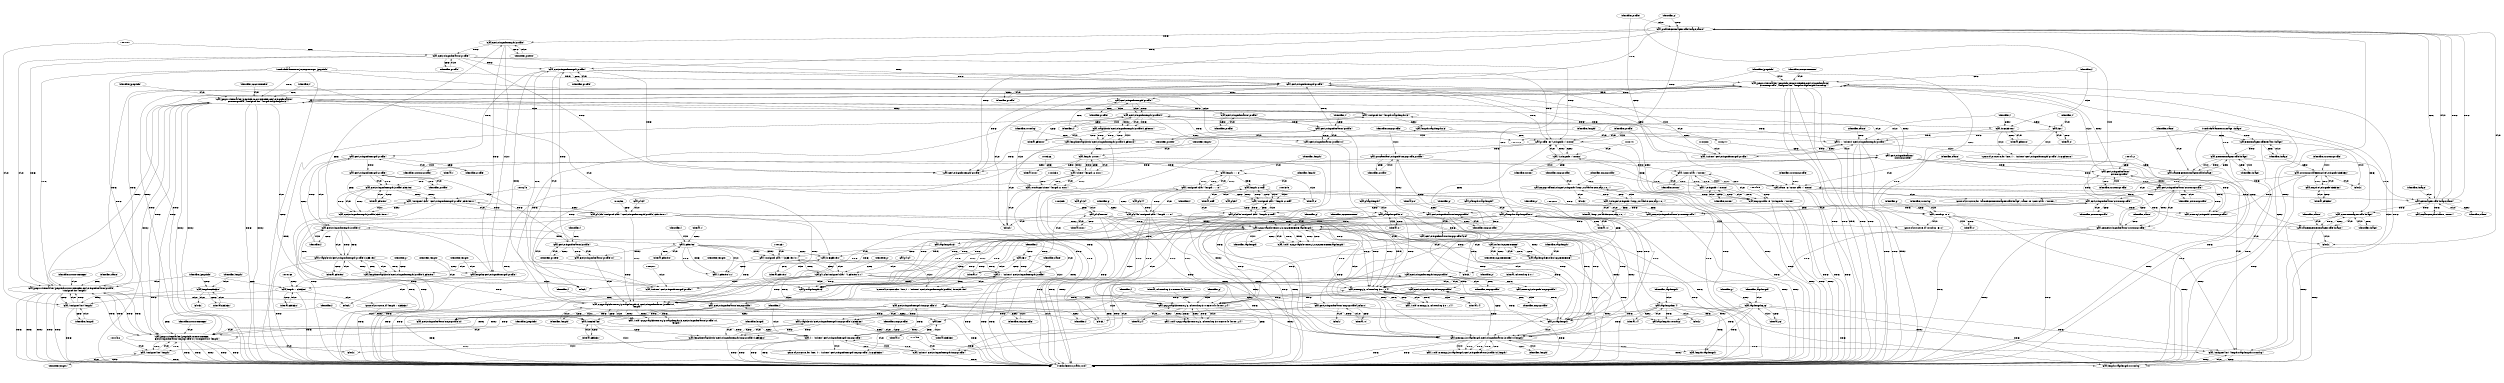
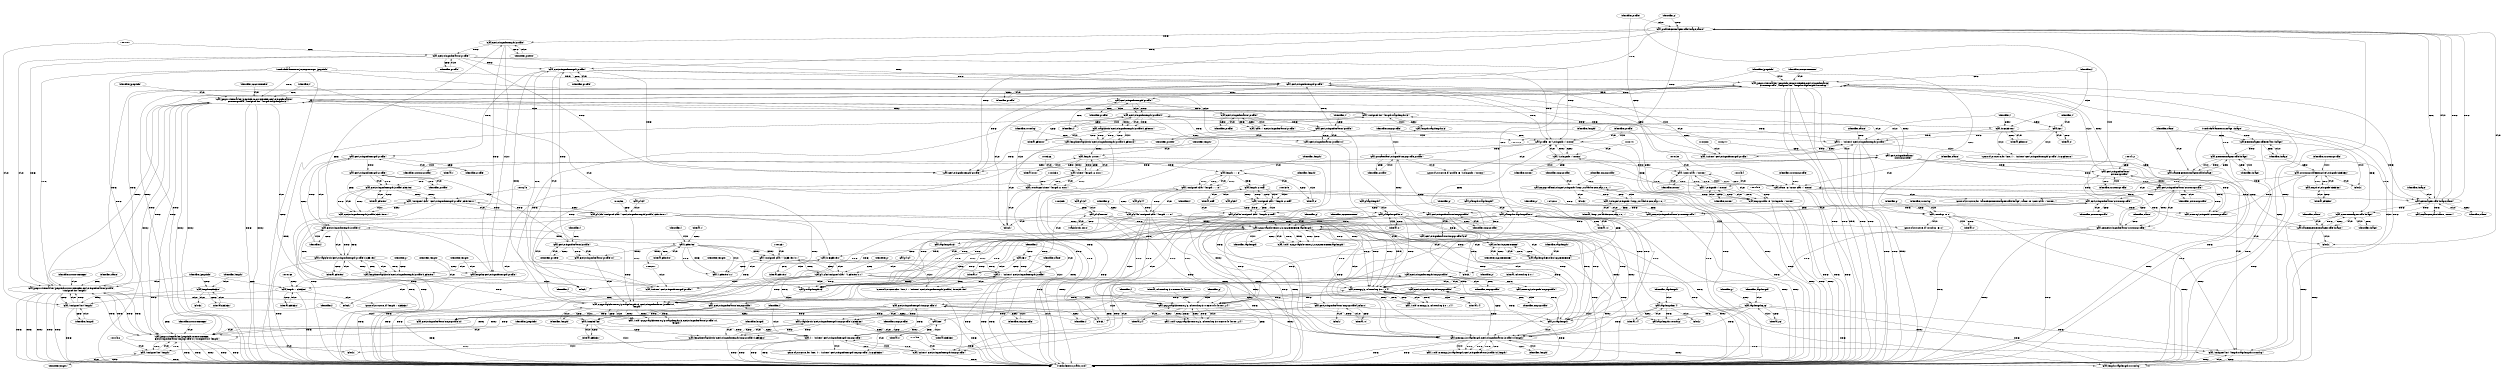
none -> (1273, 129)
(1583, 136) -> (1399, 123)
(2001, 145) -> (2344, 139)
none -> (1674, 157)
(1050, 165) -> (1050, 165)
none -> (1054, 165)
none -> (1456, 173)
none -> (1739, 173)
(1259, 197) -> (1279, 179)
(1410, 201) -> none
(1552, 201) -> (1552, 201)
(1078, 228) -> (1078, 228)
none -> (1401, 241)
(1535, 245) -> (1535, 245)
(759, 248) -> (657, 249)
(868, 250) -> (748, 267)
(955, 251) -> (955, 251)
(508, 266) -> (508, 266)
(1055, 281) -> (921, 272)
(1616, 314) -> none
(464, 317) -> (767, 314)
(1703, 353) -> none
